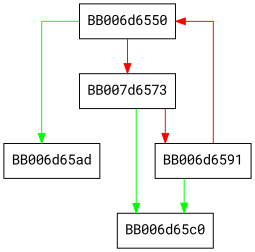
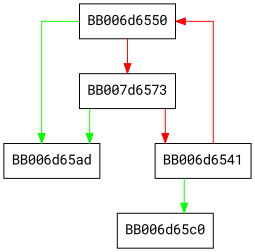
(136, 156) -> (90, 121)
(203, 161) -> (203, 161)
